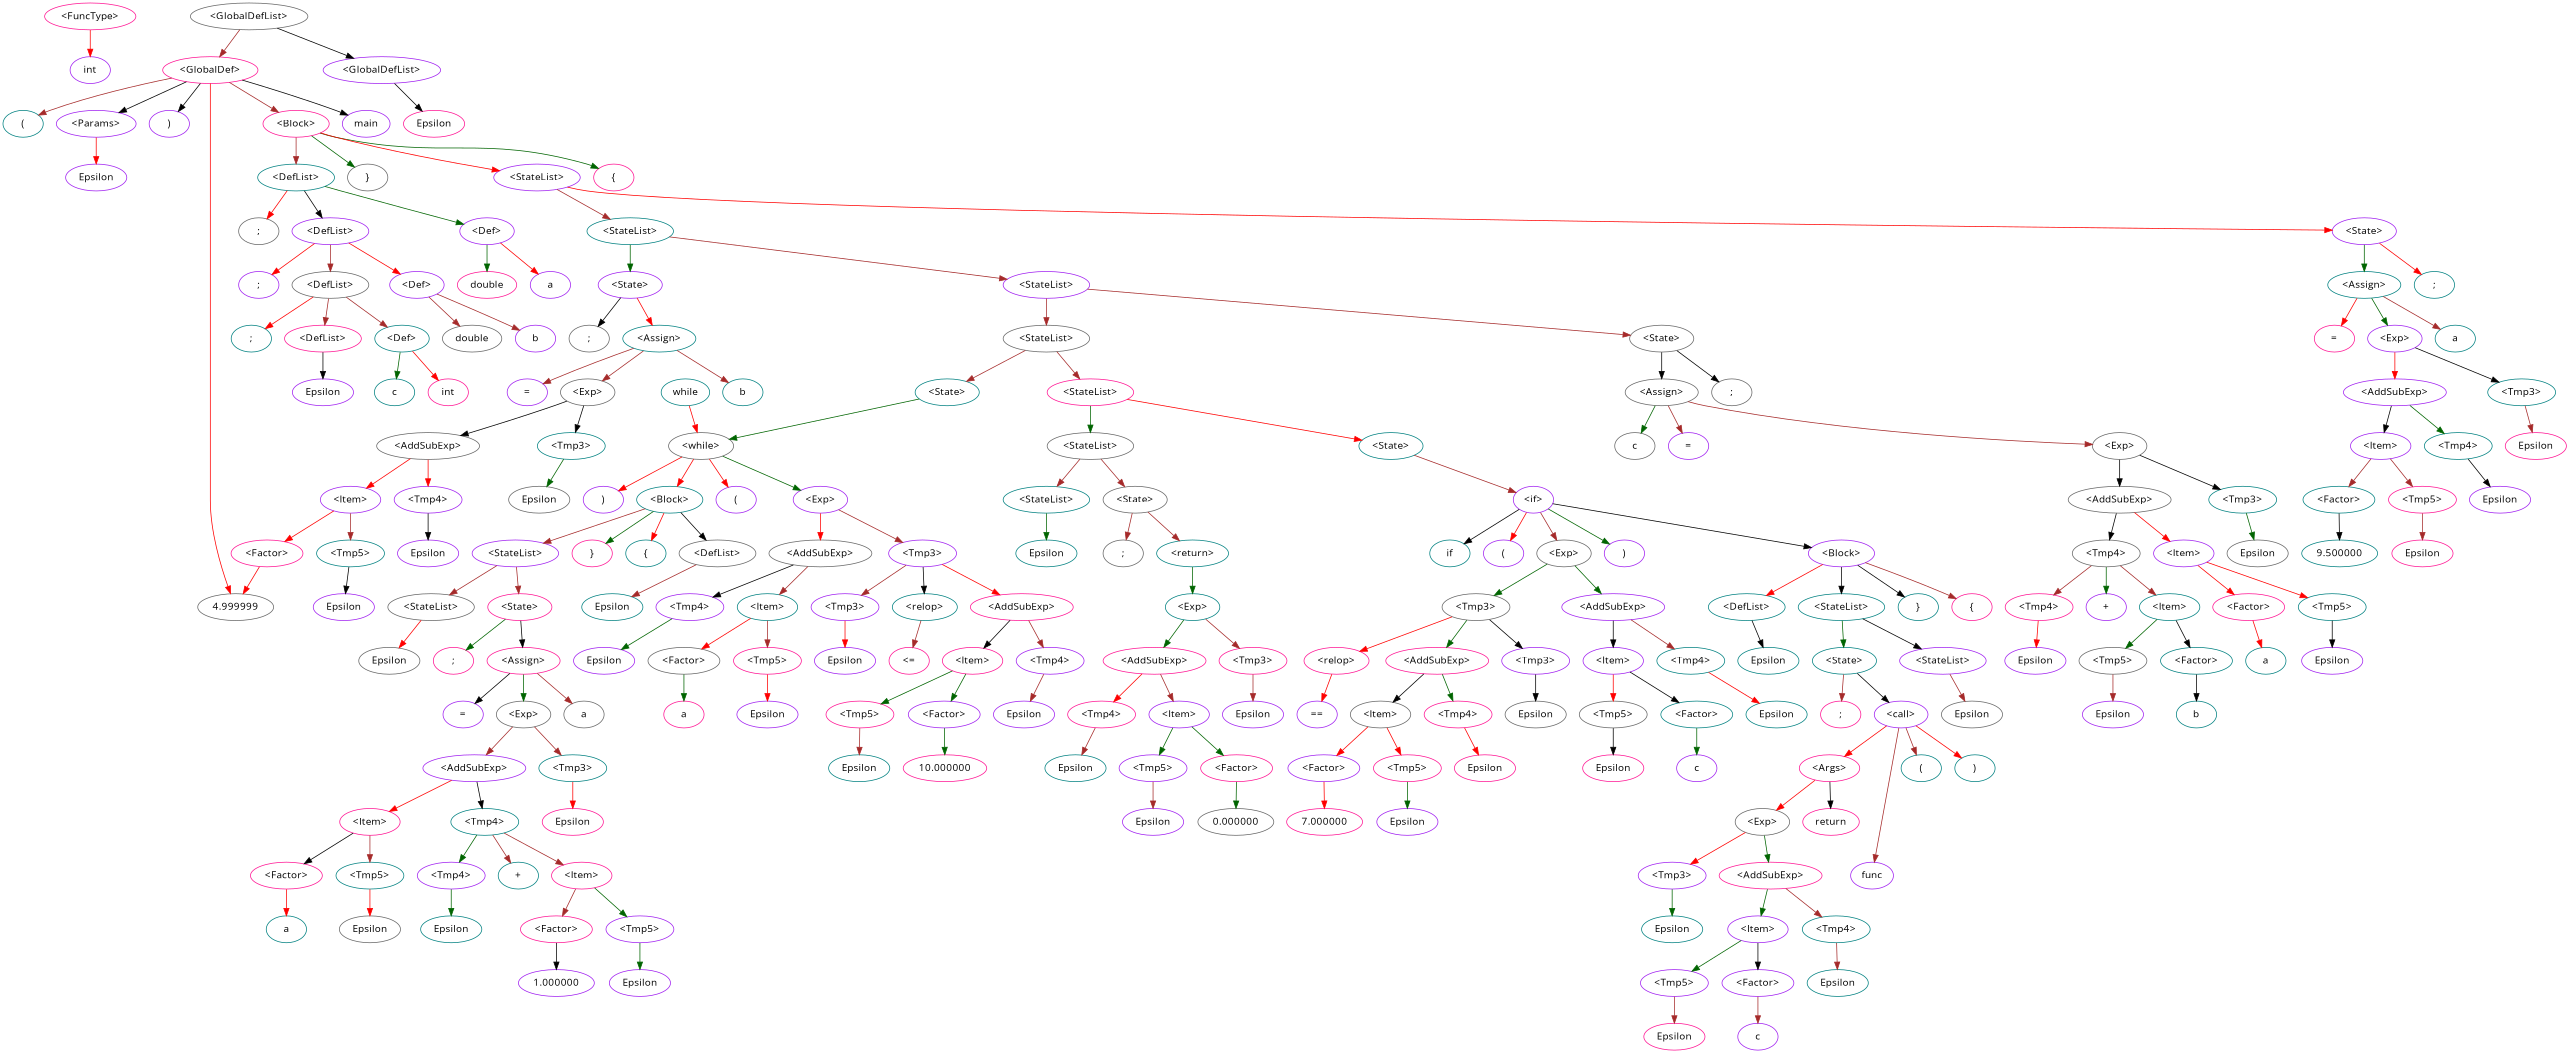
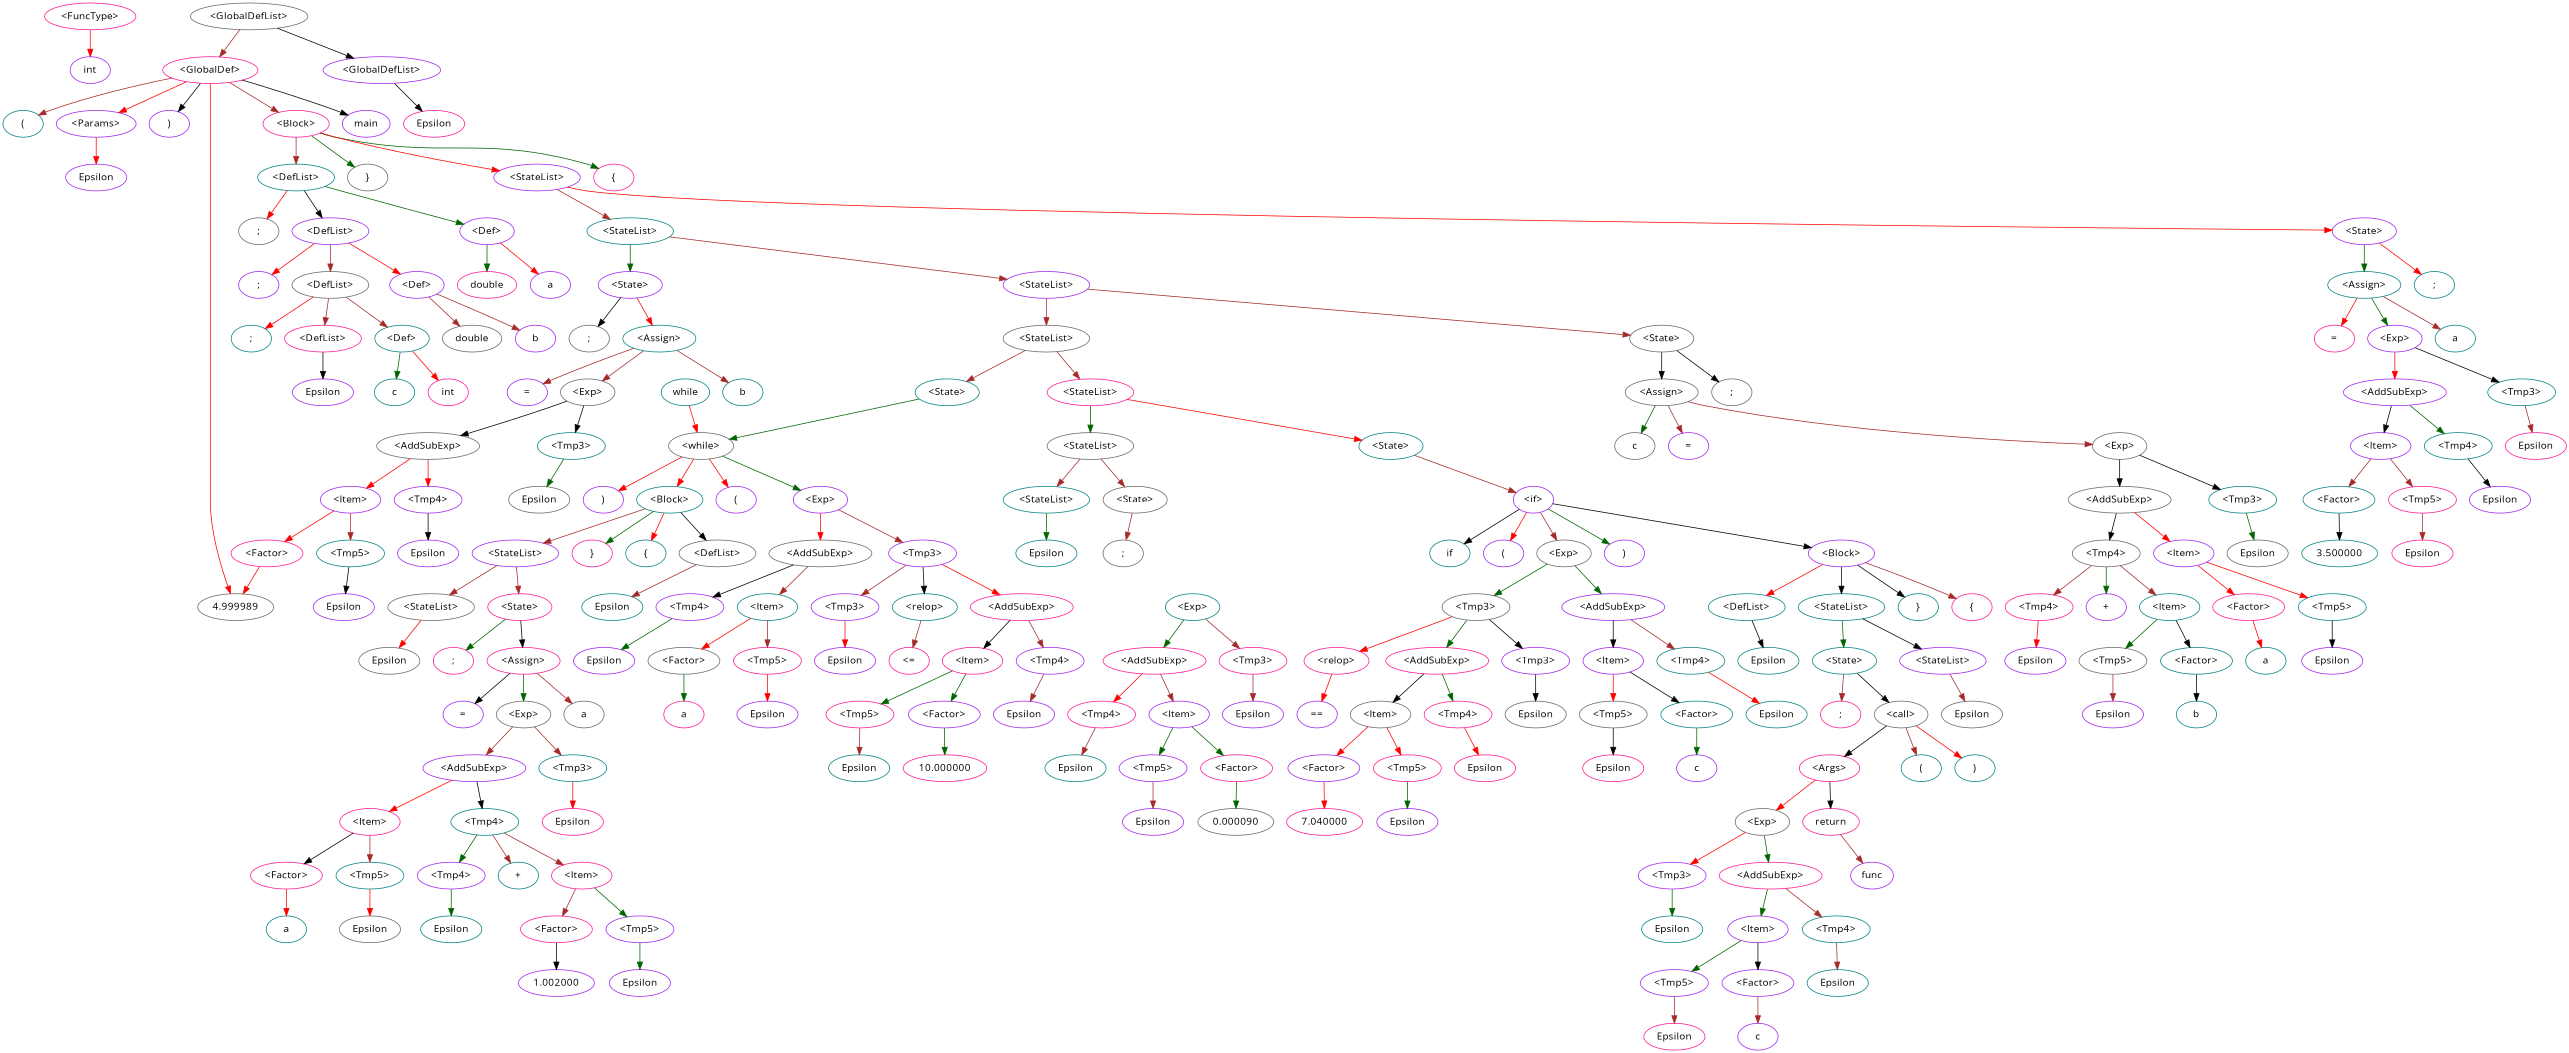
(156, 96) -> (156, 96)
(1193, 553) -> none
(2340, 553) -> (2340, 553)
(236, 607) -> (236, 607)
(1901, 715) -> (1901, 715)
(1869, 739) -> (1869, 739)
(1887, 791) -> (1849, 846)
(1236, 822) -> (1236, 822)
(1325, 822) -> (1325, 822)
(556, 983) -> (556, 983)
